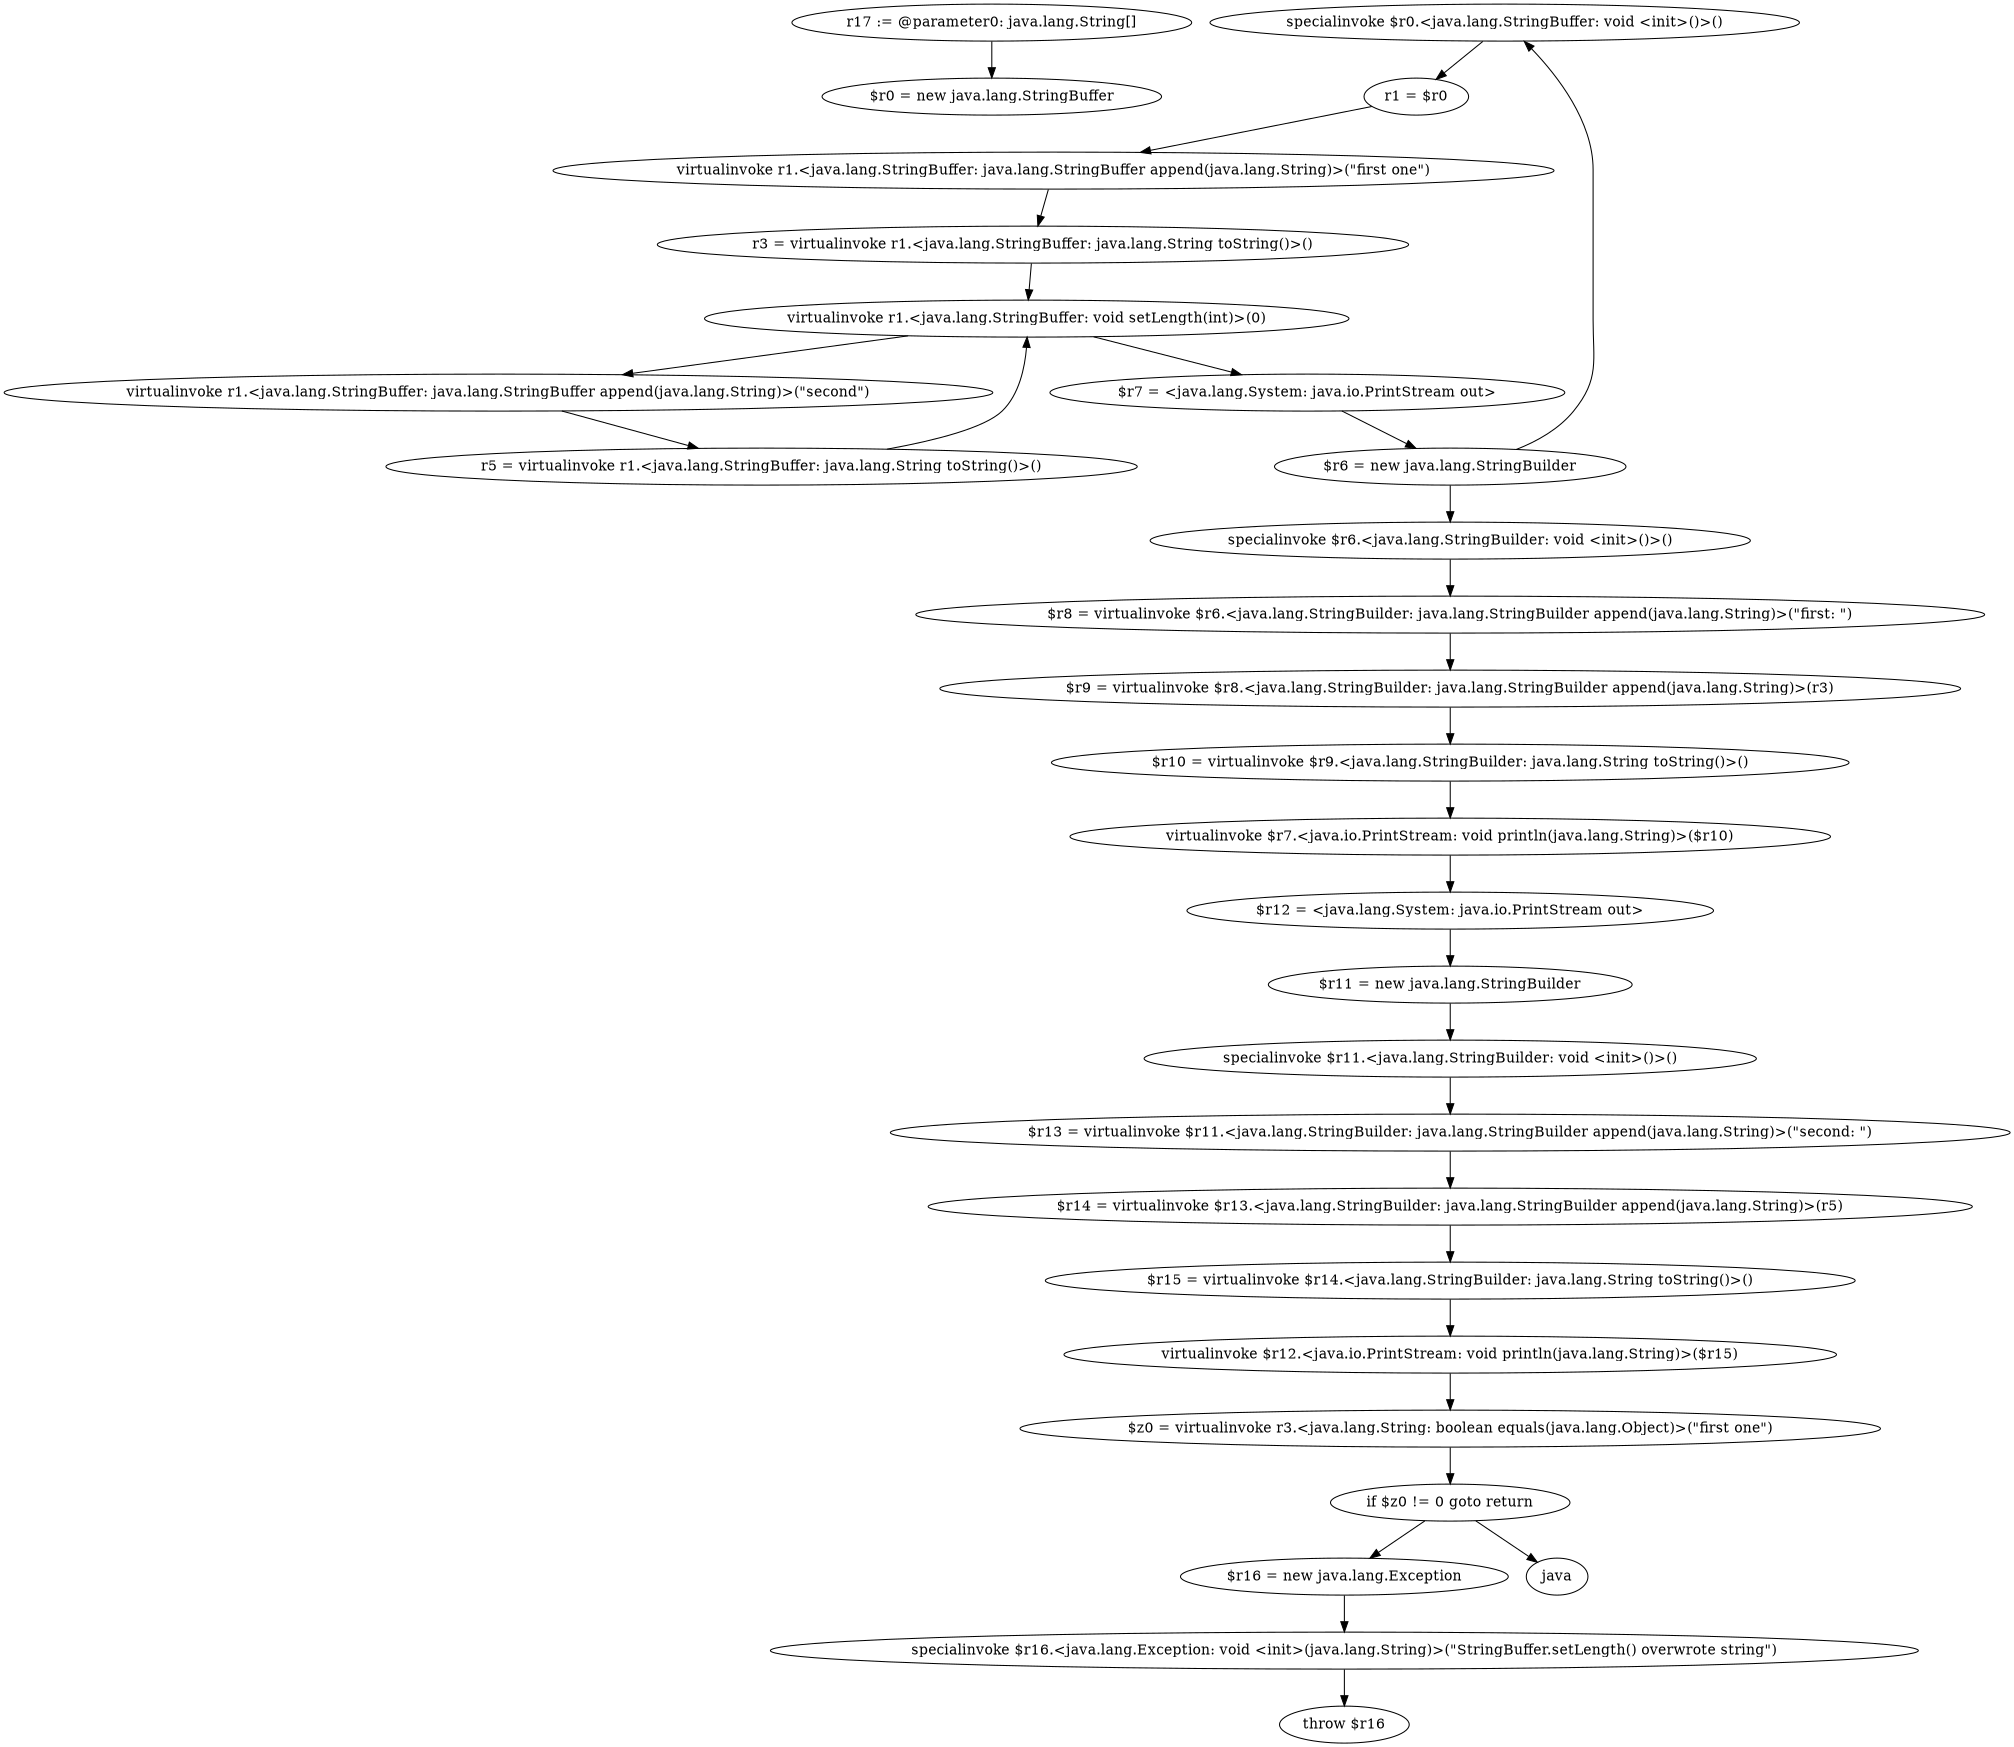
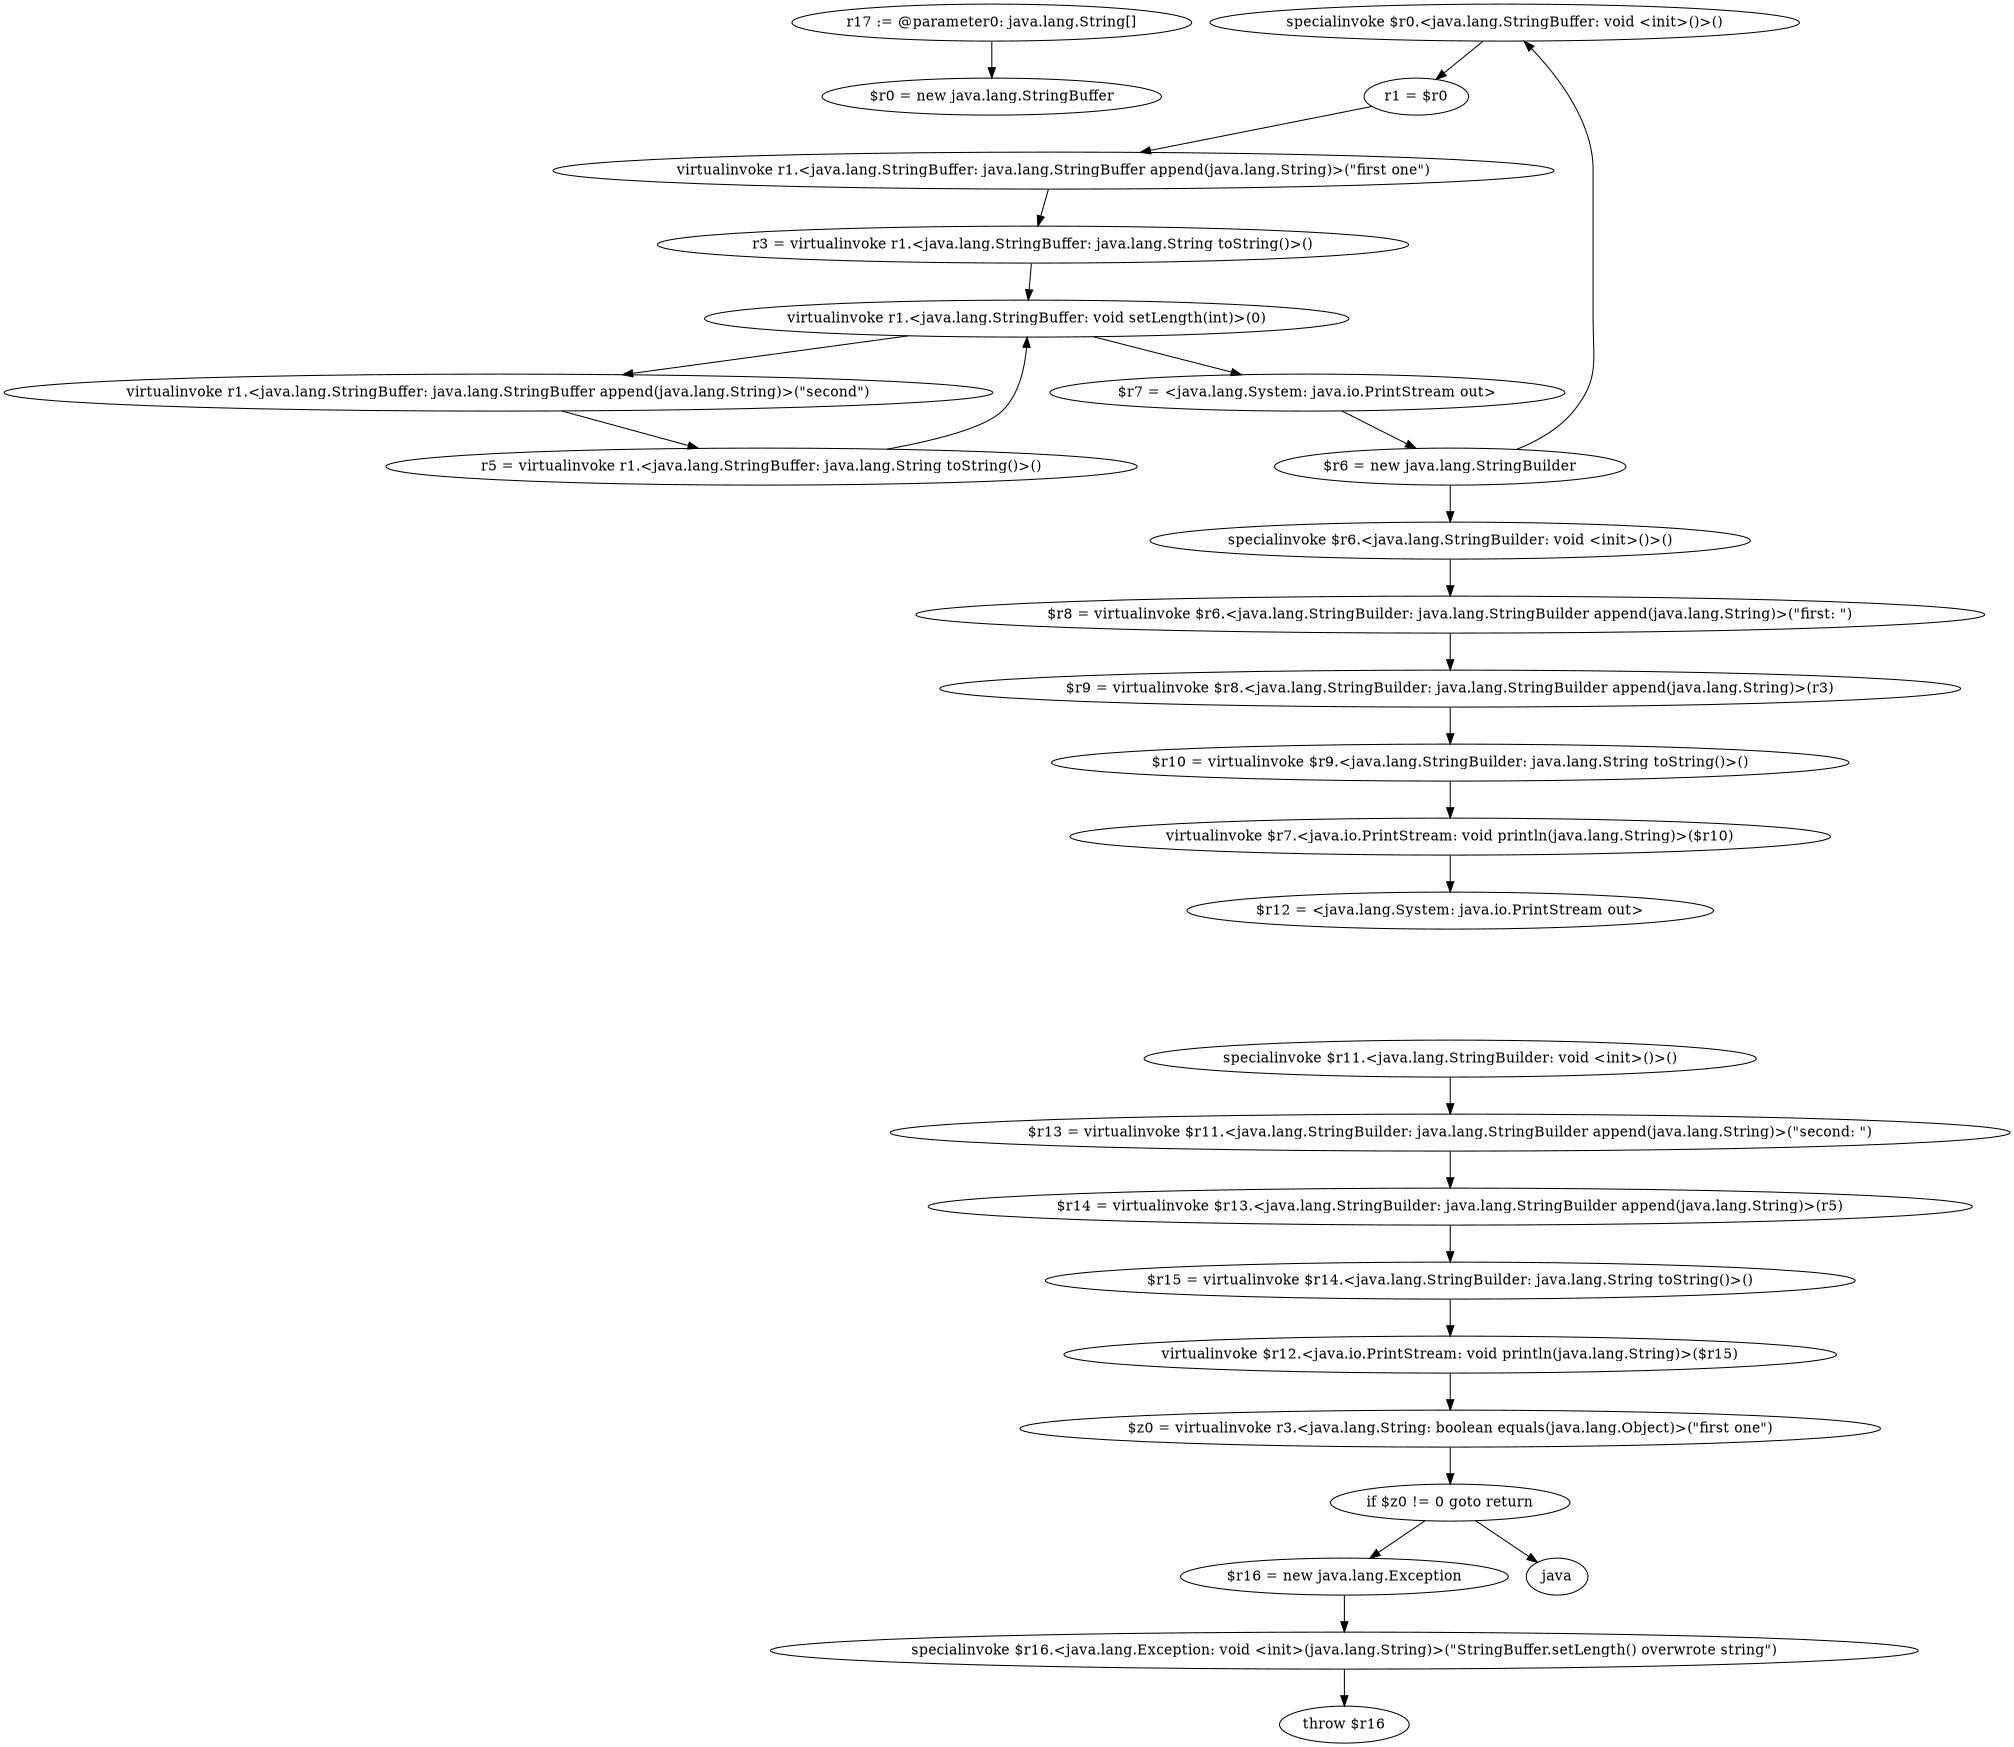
(1450, 985) -> none
